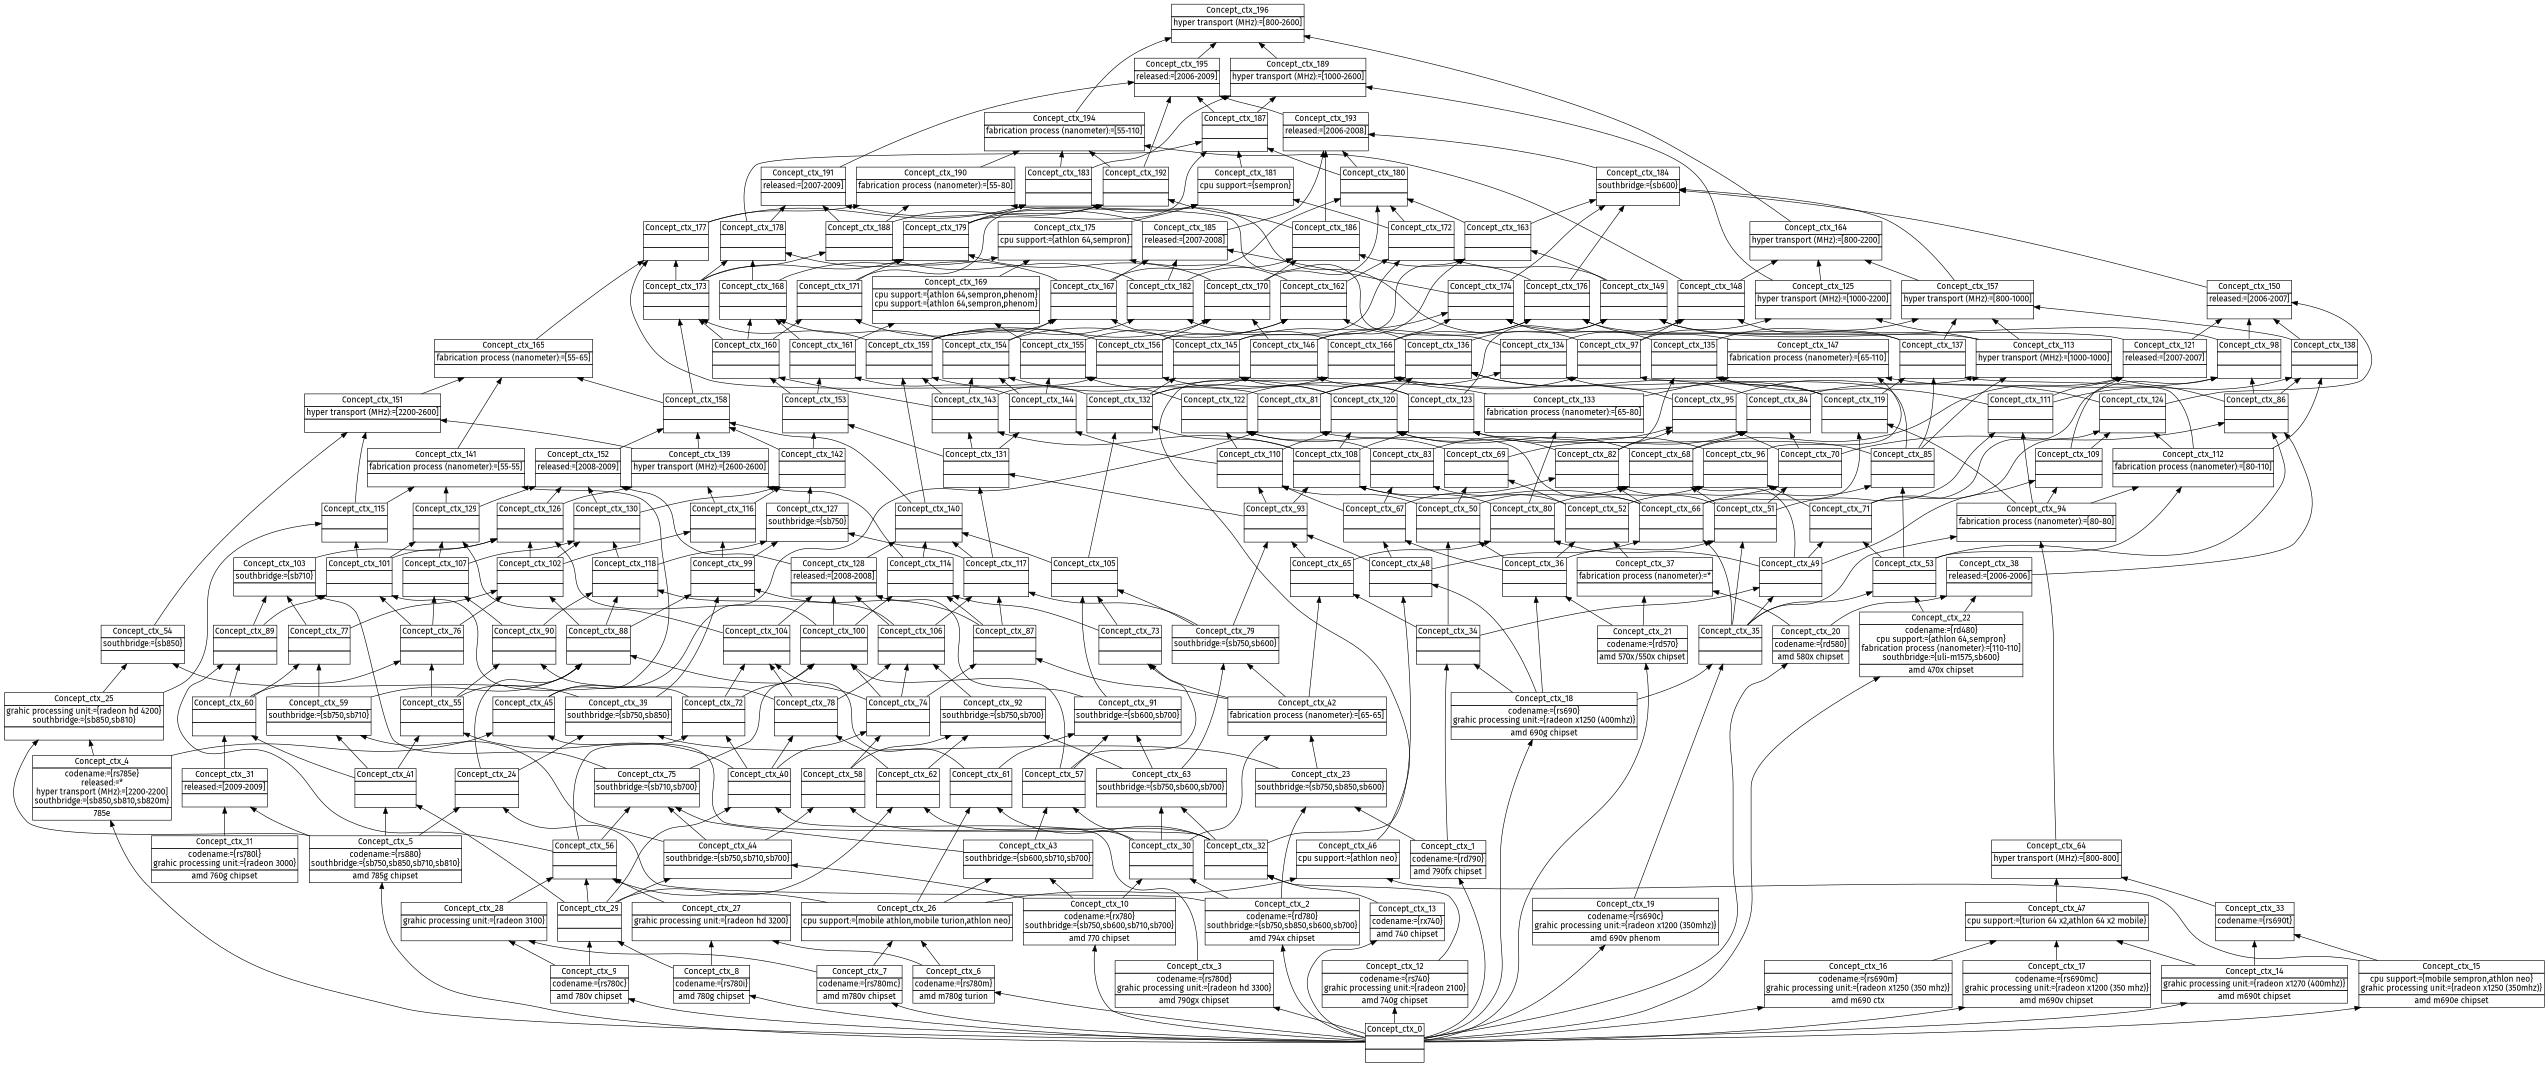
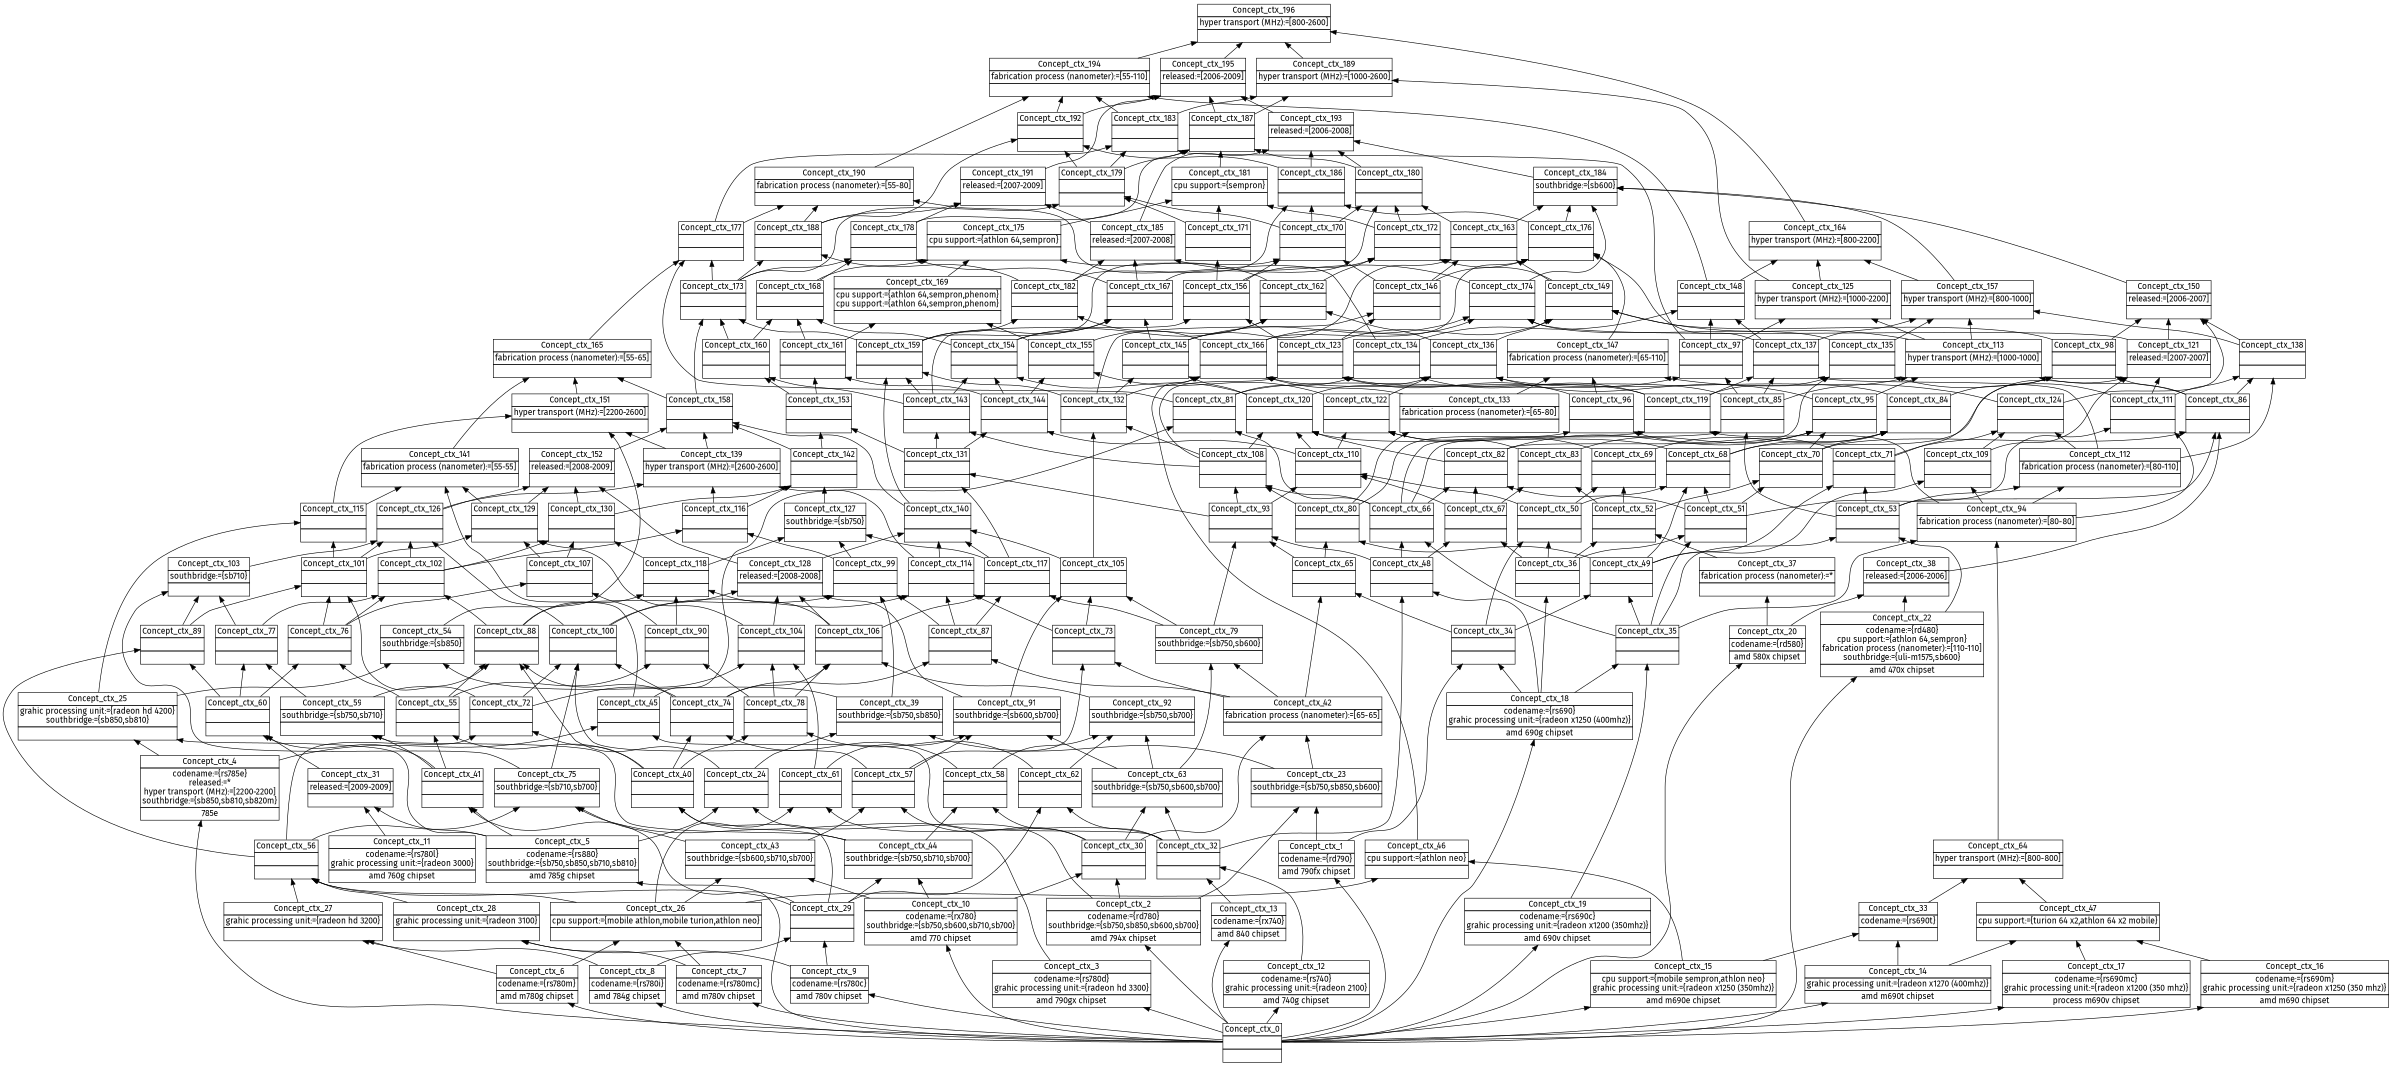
(785, 331) -> none
(1643, 644) -> none
(1407, 934) -> (1249, 934)
(1626, 938) -> (1558, 938)
(712, 997) -> (627, 997)
(954, 997) -> (537, 997)
(1858, 1001) -> (2295, 1001)
(2057, 1001) -> (2096, 1001)
